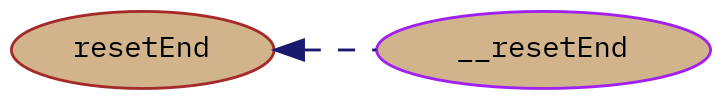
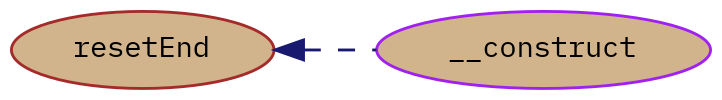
(544, 50) -> (544, 50)
